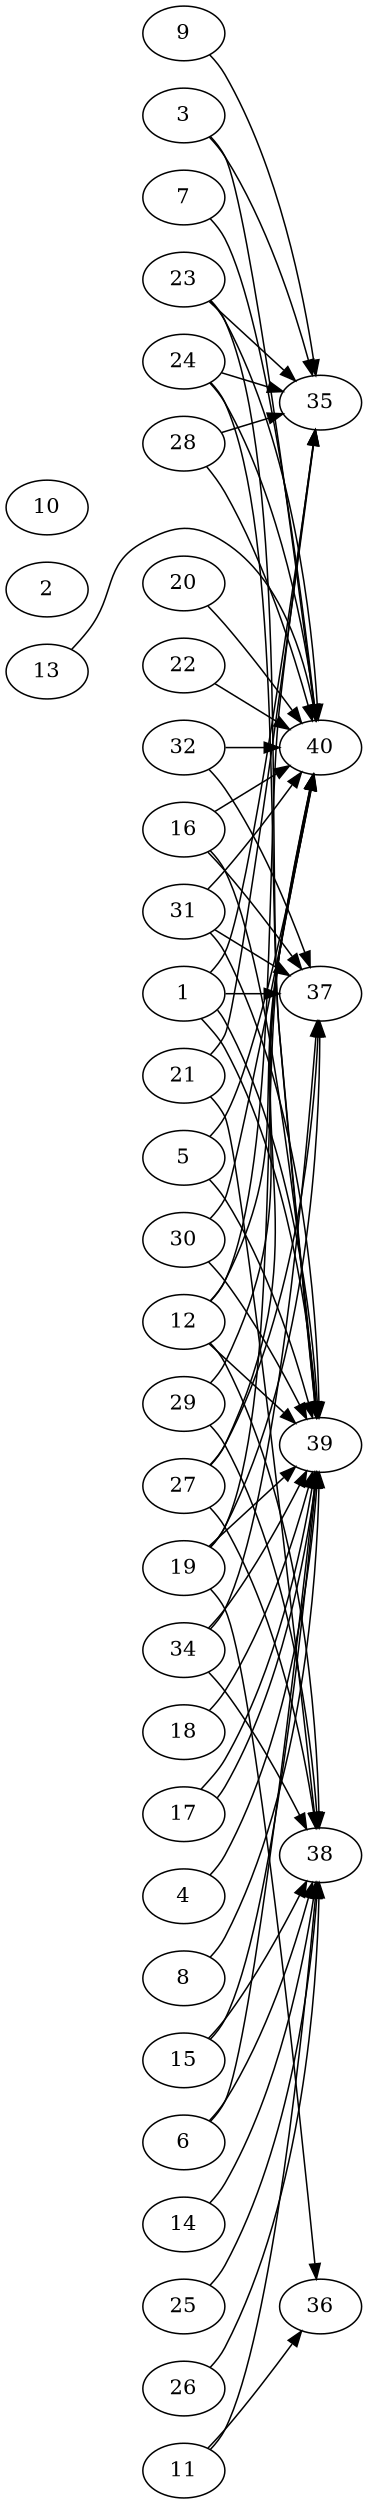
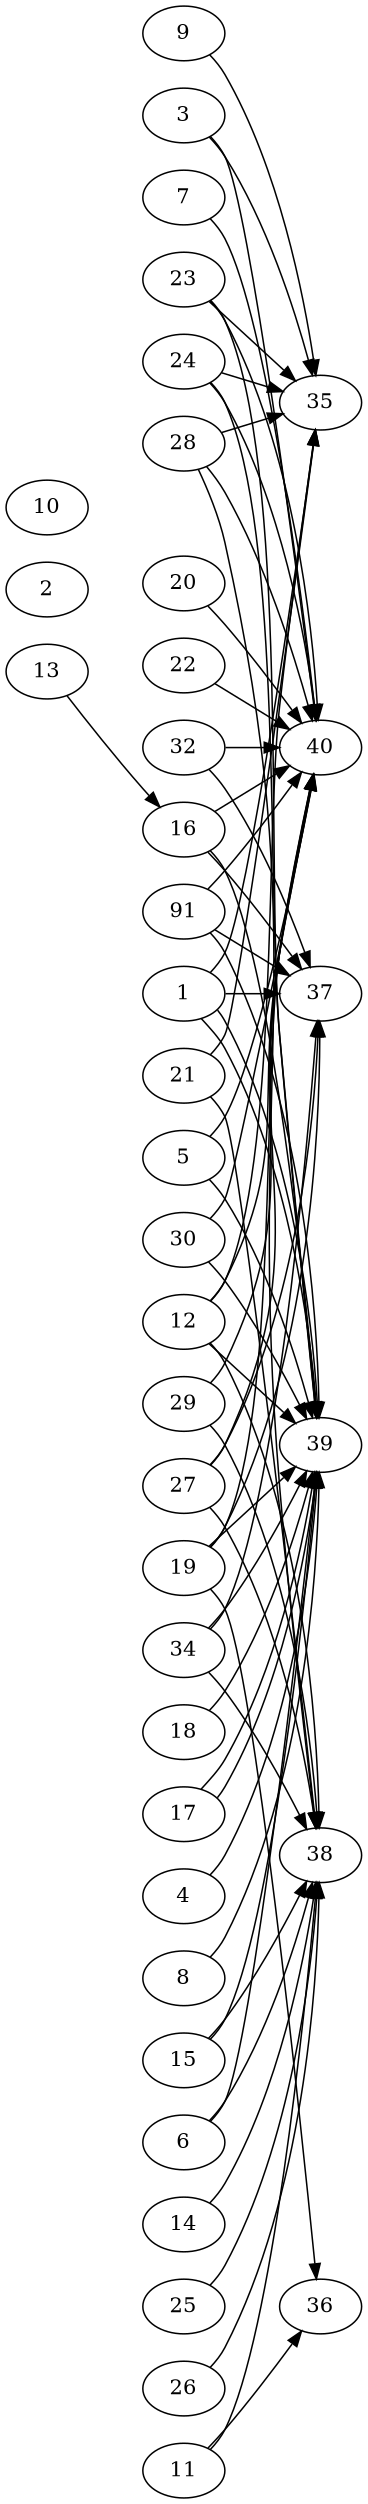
(212, 535) -> (107, 746)
(184, 912) -> (184, 912)
none -> (271, 1138)
